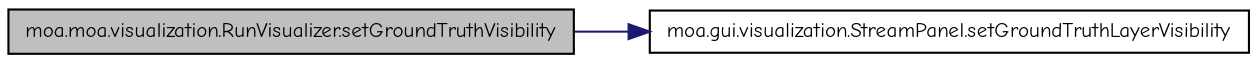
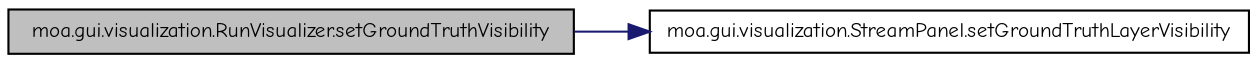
(291, 32) -> (291, 32)
